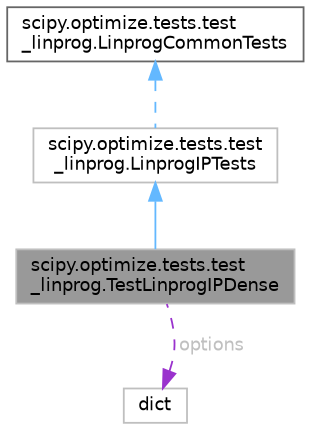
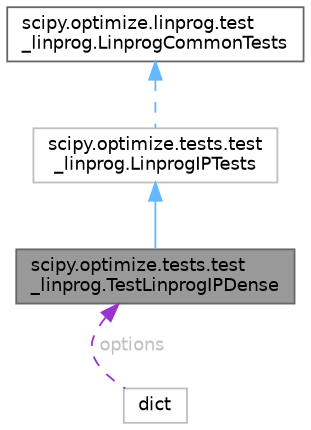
(155, 34) -> (155, 34)
(155, 276) -> (155, 276)
(174, 338) -> (94, 357)
